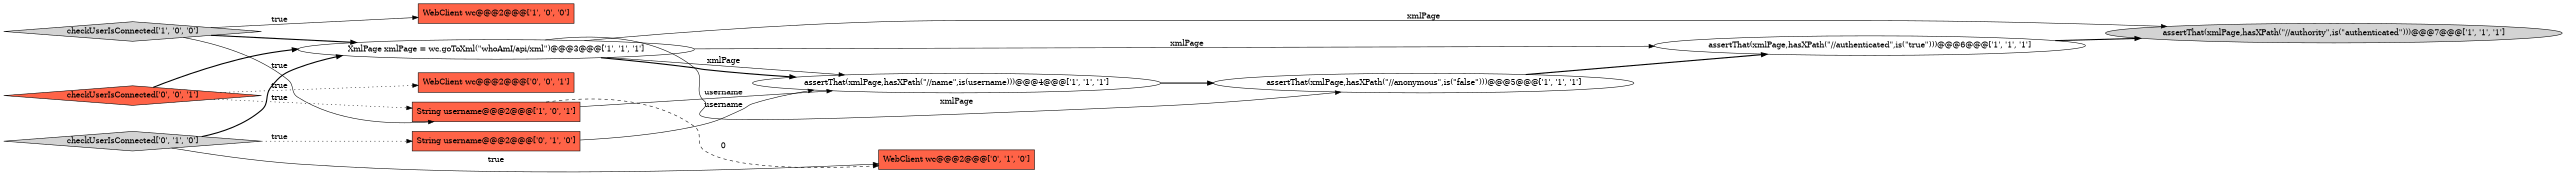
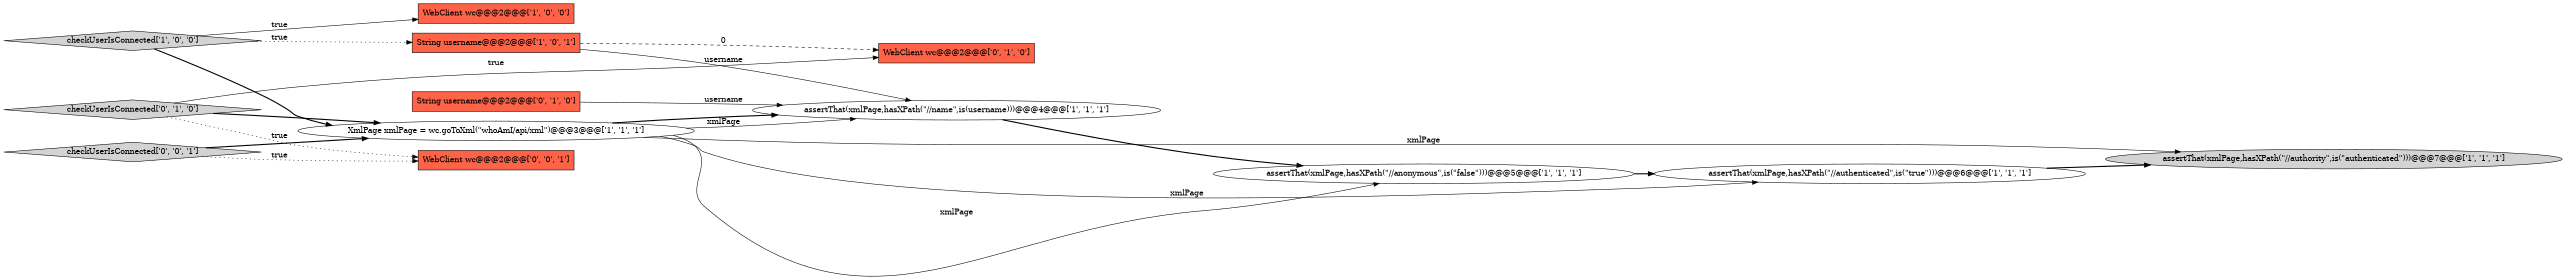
(133, 96) -> (133, 152)
(298, 97) -> (329, 42)
(301, 103) -> none
(334, 141) -> (301, 146)
